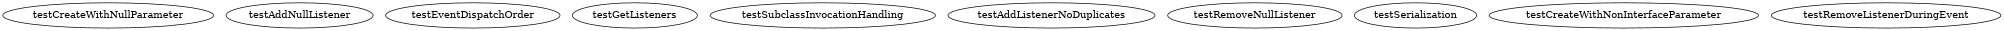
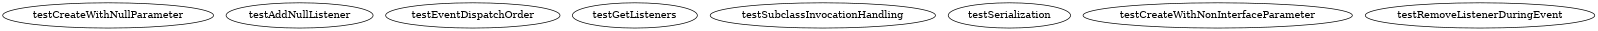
(1051, 15) -> none
(1255, 15) -> none
